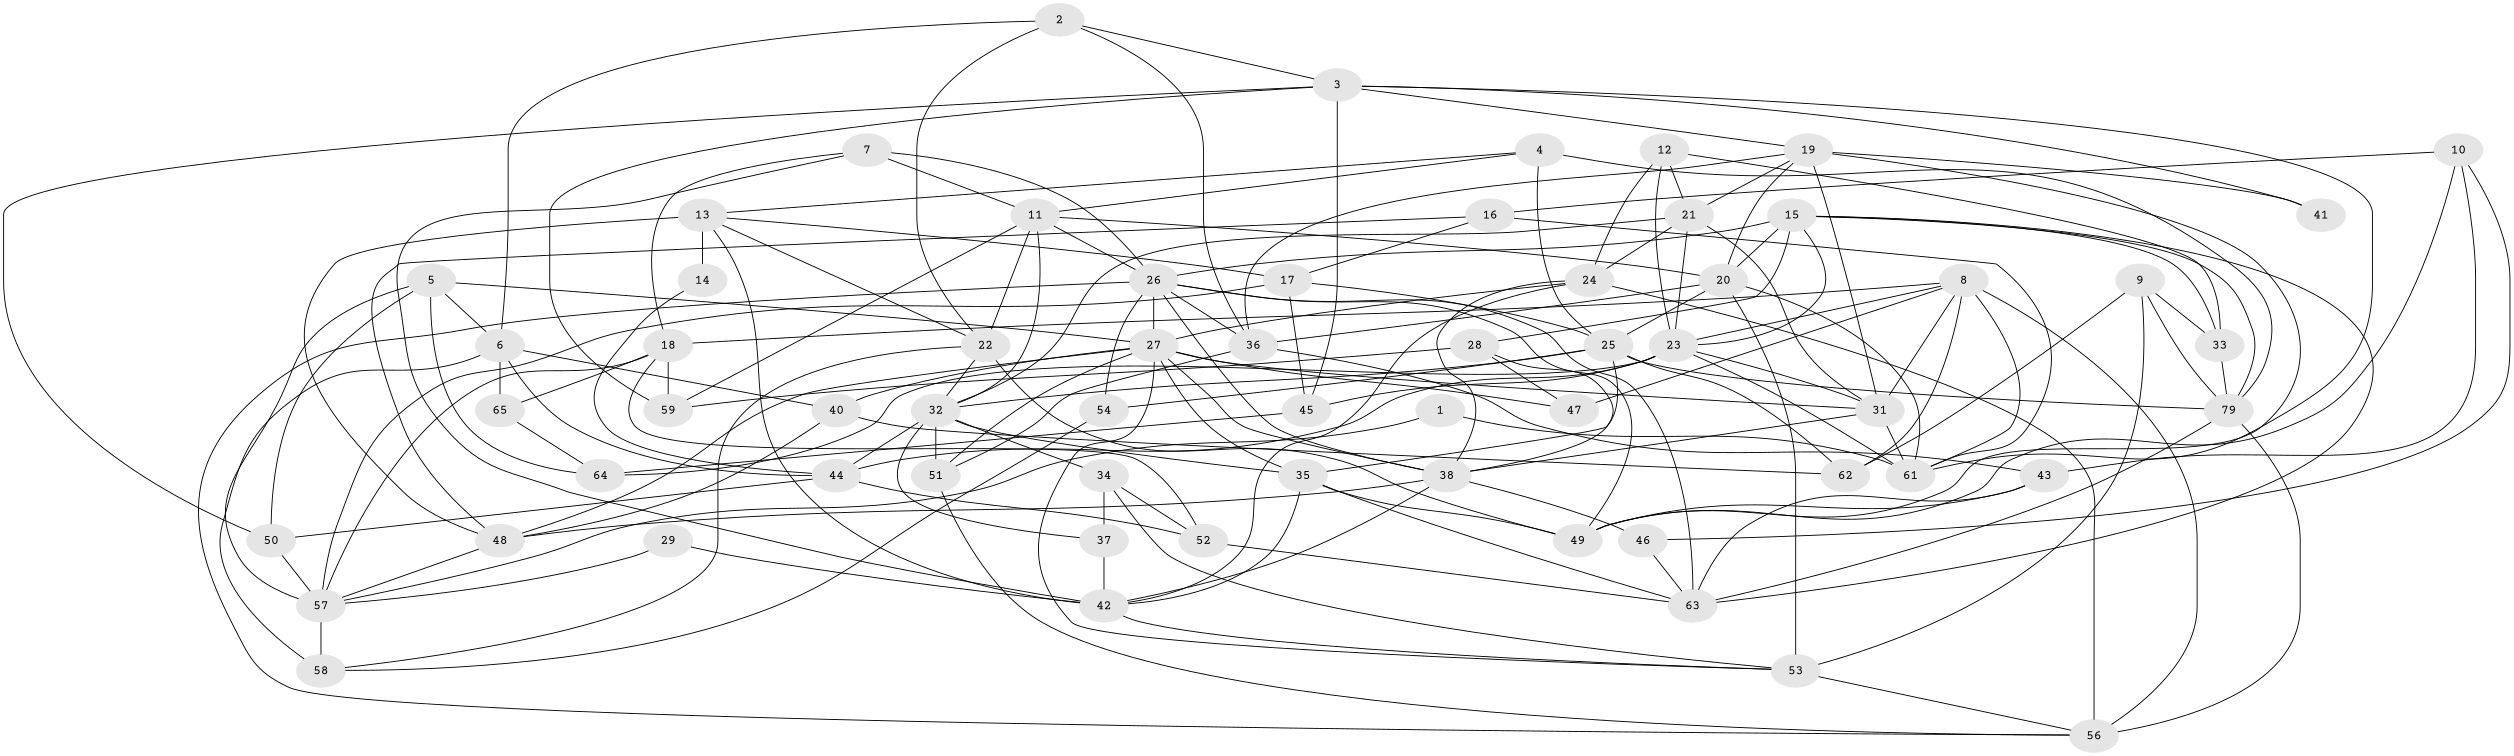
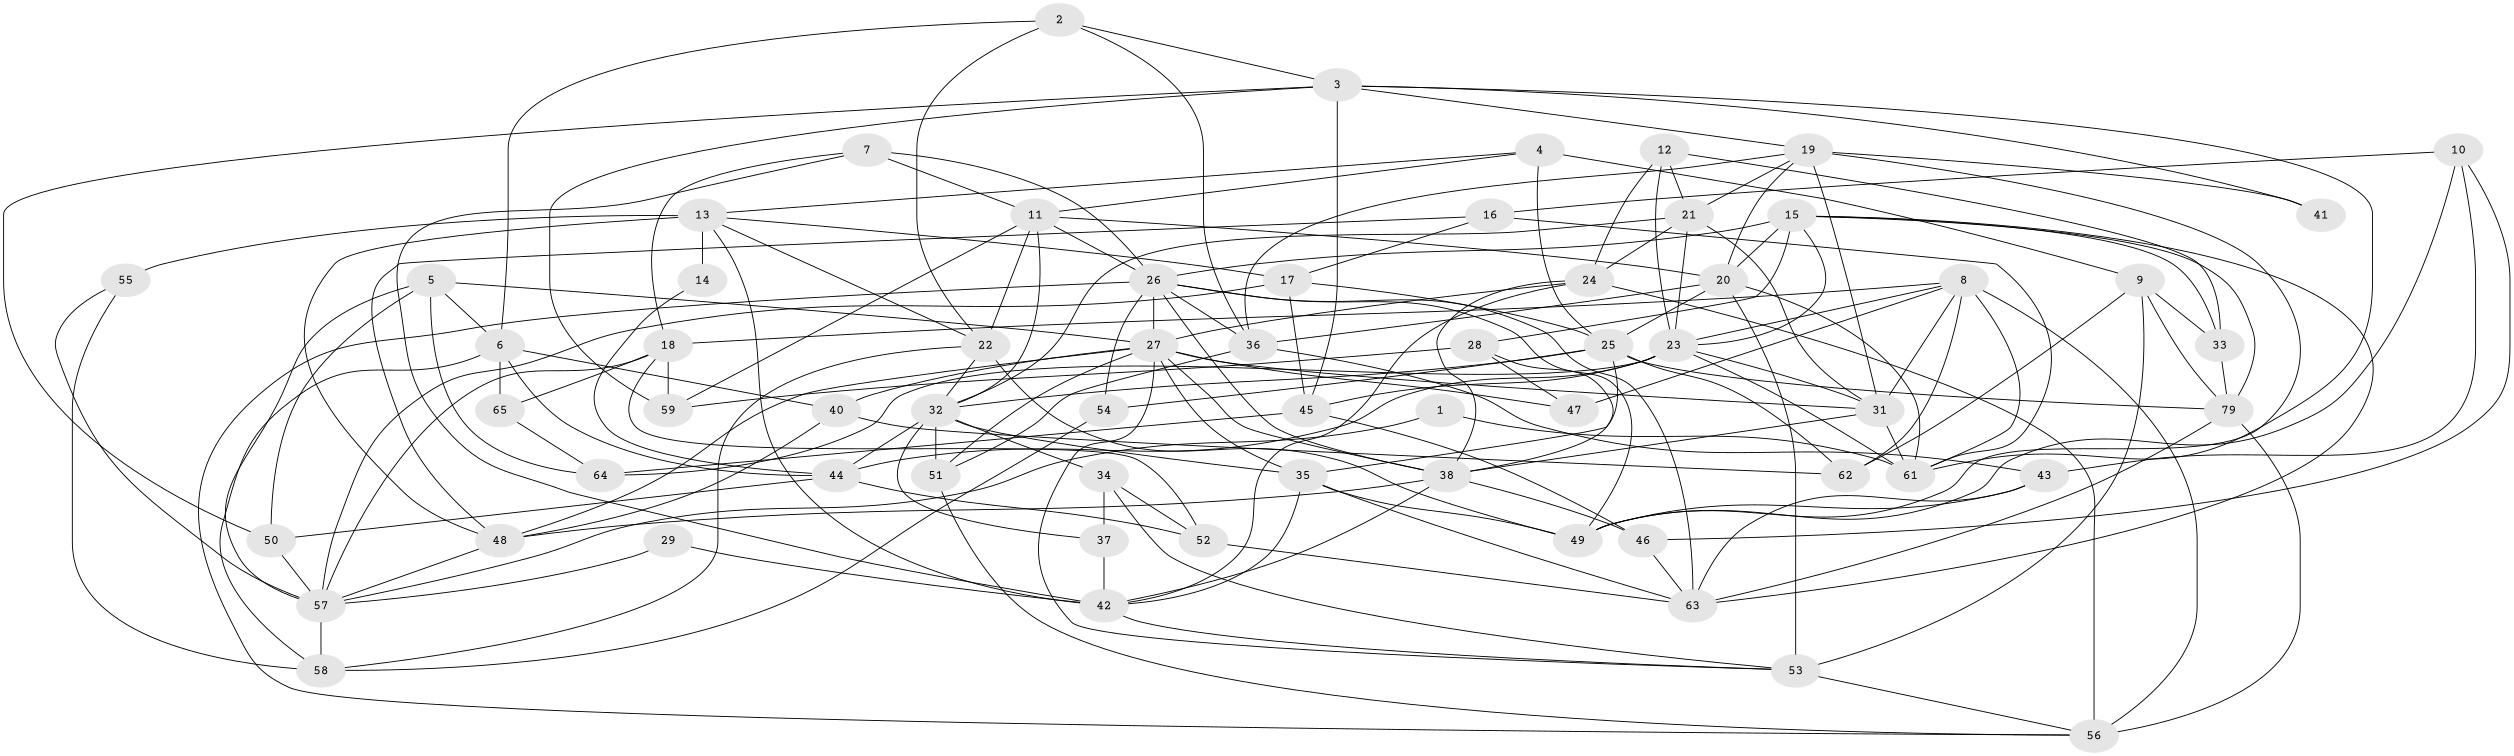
(1985, 171) -> (1843, 203)
none -> (126, 280)
none -> (1511, 473)
